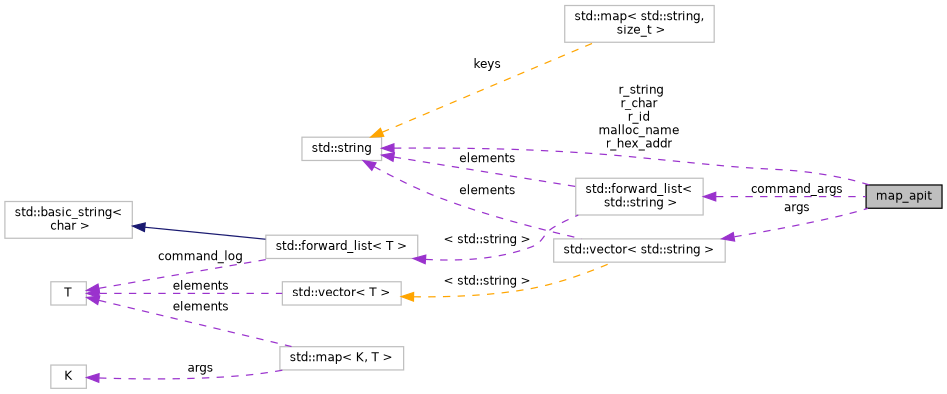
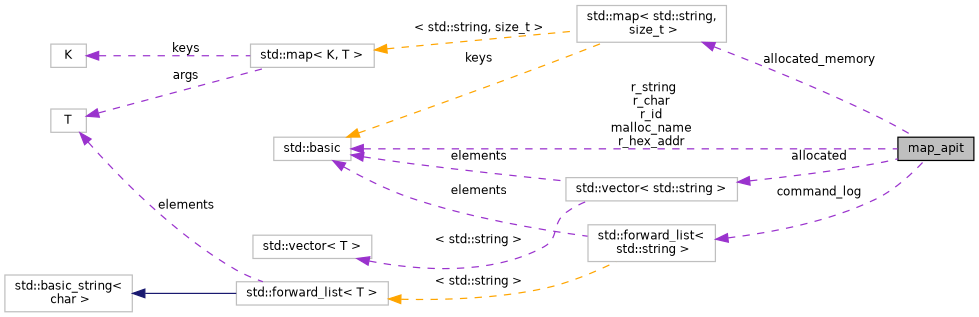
none -> (482, 40)
none -> (816, 88)
(342, 149) -> (312, 149)
(796, 190) -> (818, 192)
(796, 208) -> (818, 157)
(508, 254) -> (511, 294)
(199, 257) -> (184, 206)
(515, 291) -> (491, 264)
(191, 293) -> none
(199, 307) -> (184, 76)
(199, 369) -> (184, 49)
